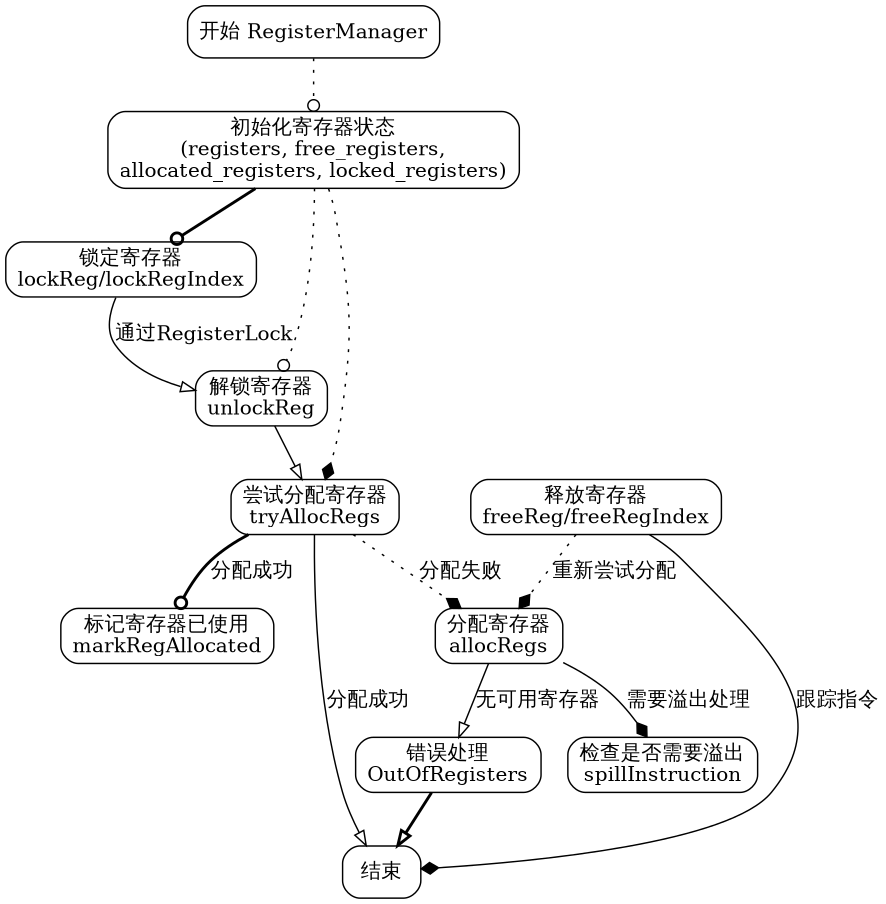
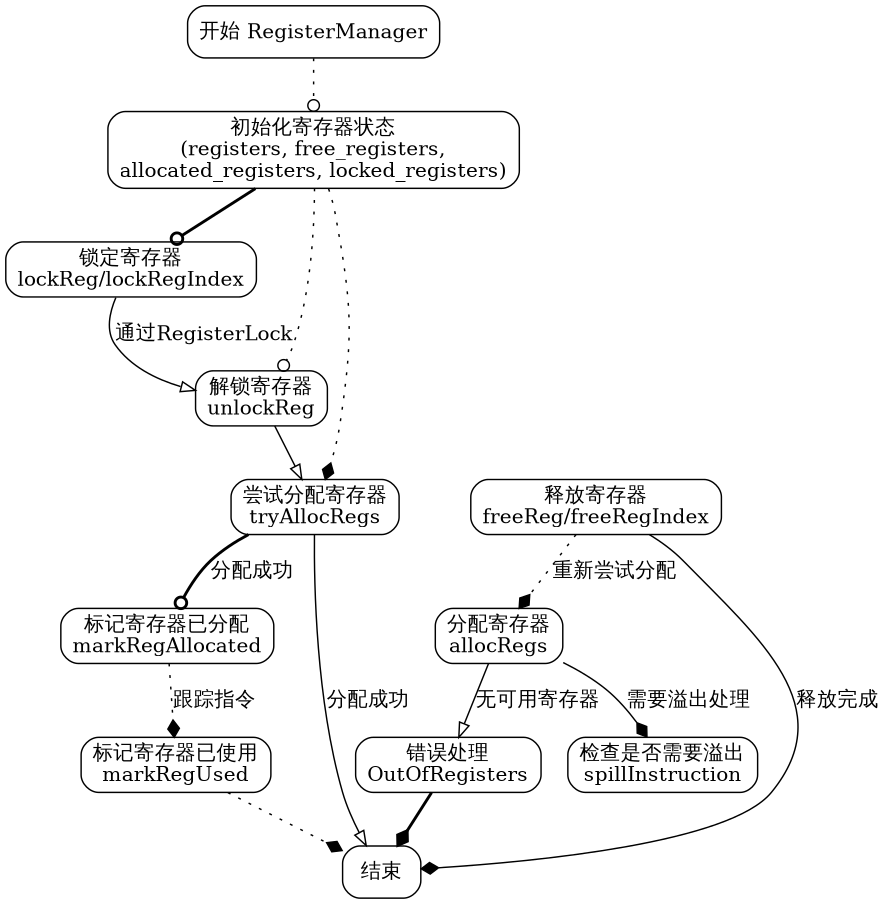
(400, 567) -> none
(167, 636) -> (167, 636)
(838, 700) -> (838, 700)
none -> (176, 765)
(419, 813) -> (419, 813)
